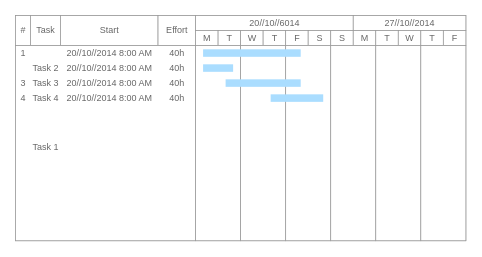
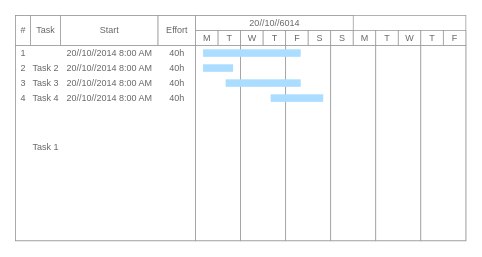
(409, 23) -> none
none -> (23, 68)
